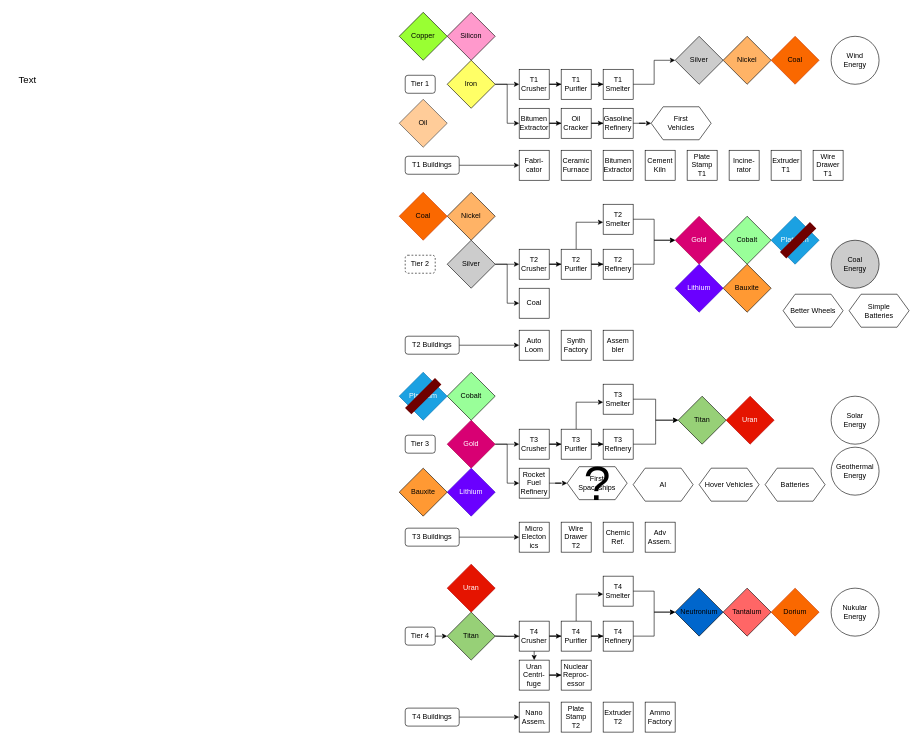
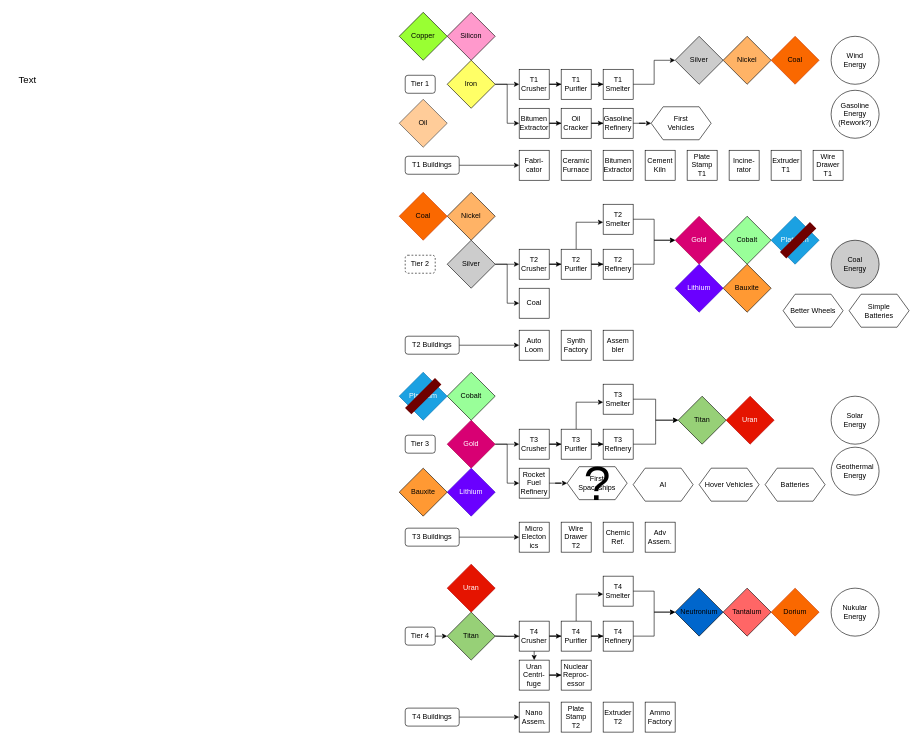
none -> (855, 114)
